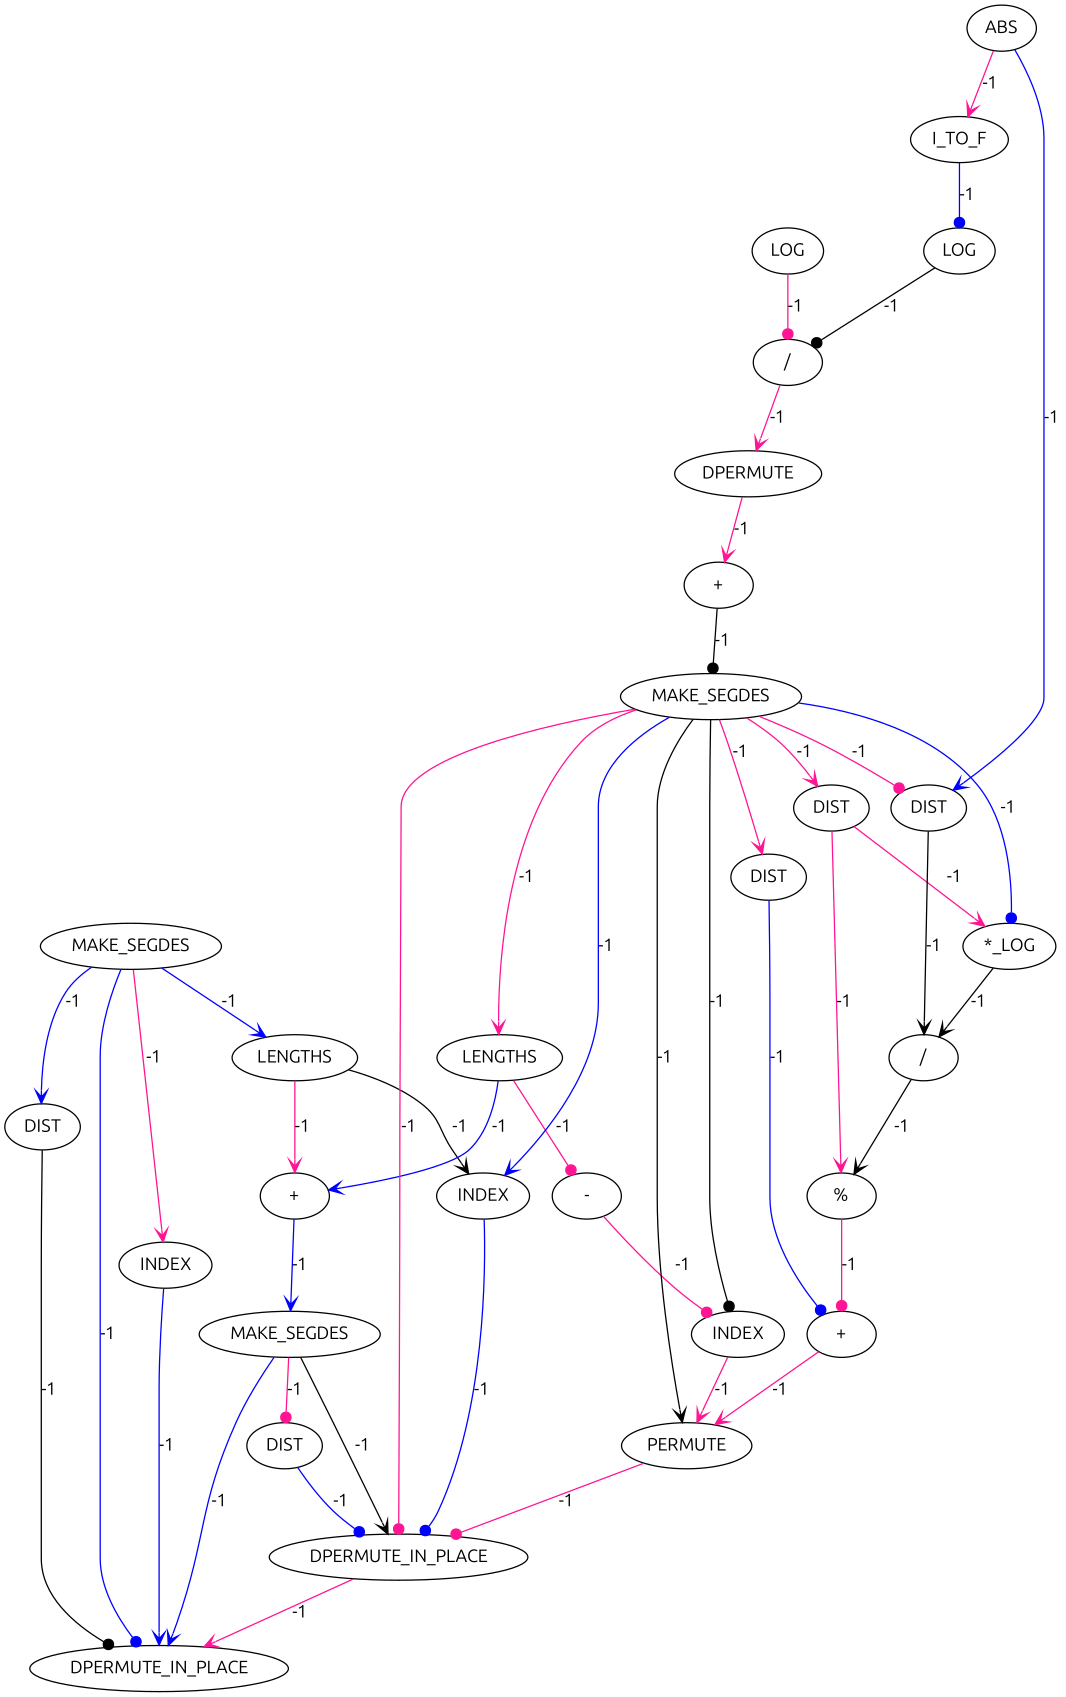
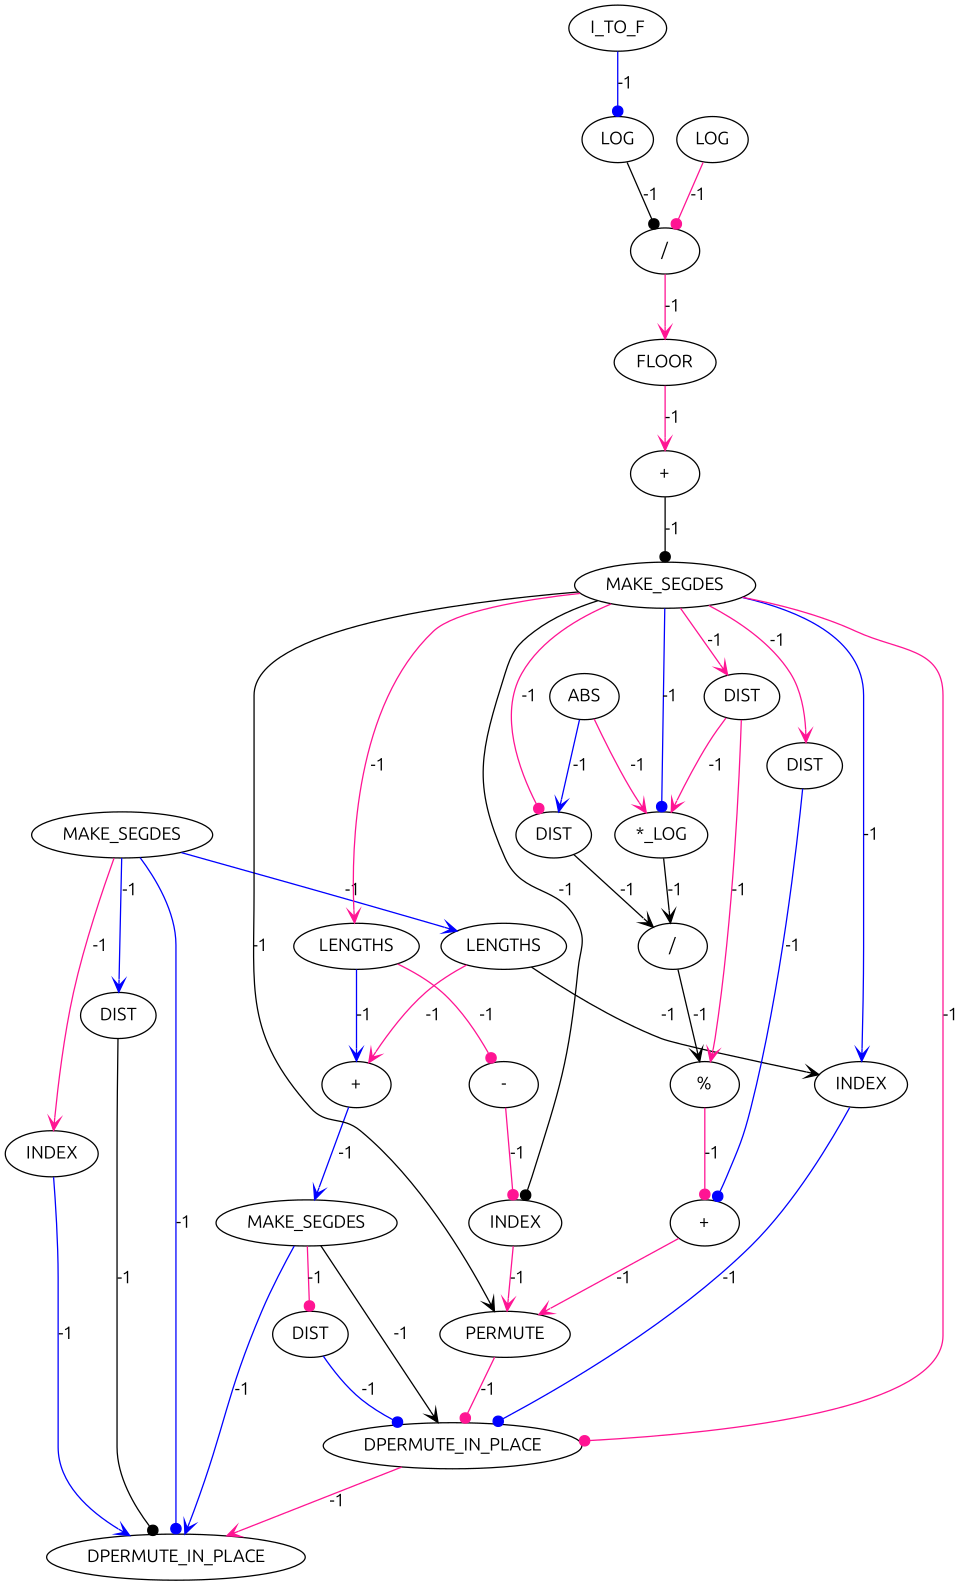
(983, 78) -> (615, 761)
(748, 474) -> (665, 362)
